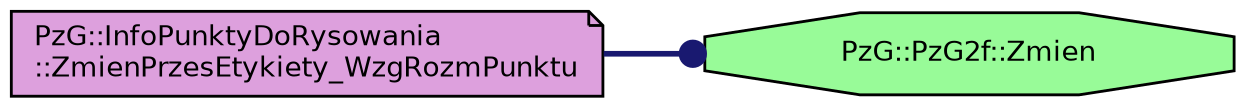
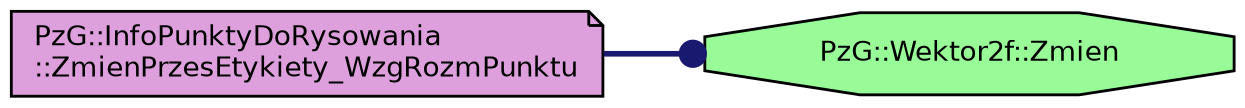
(969, 54) -> (969, 54)
